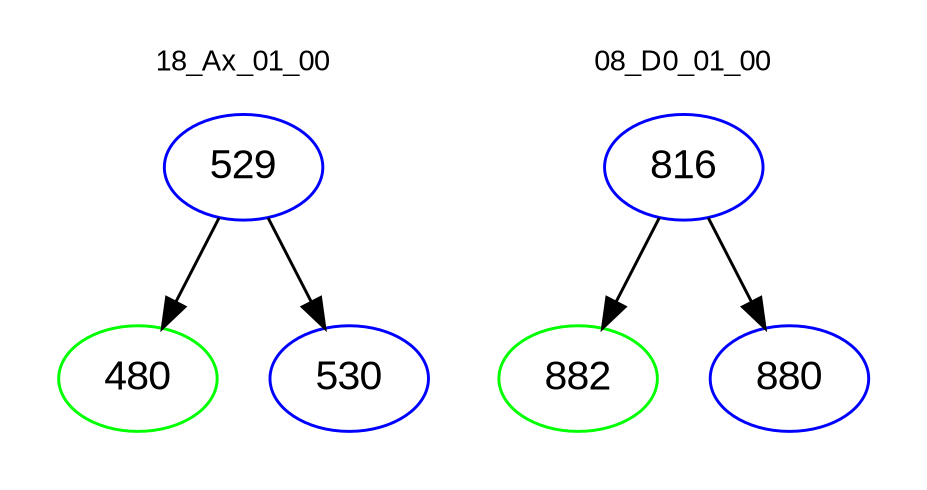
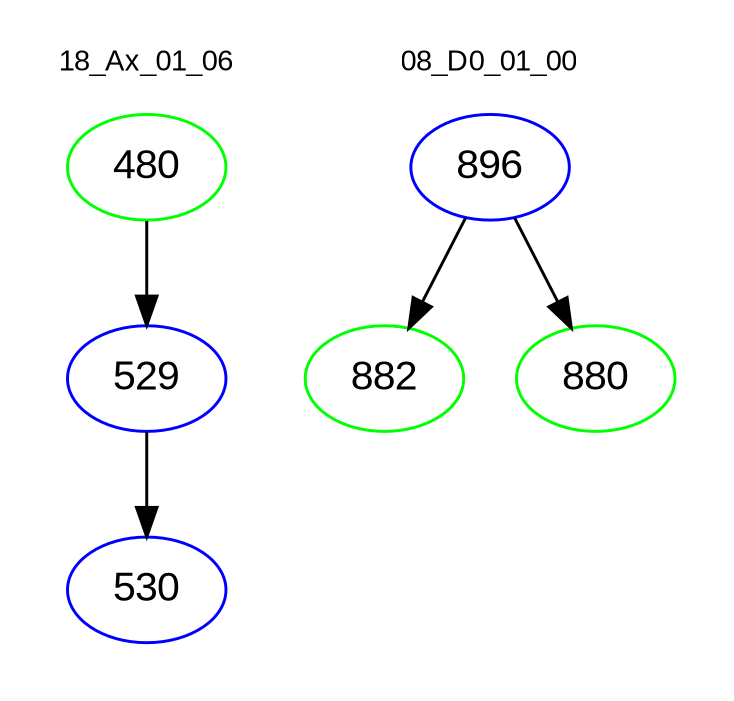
(244, 63) -> (147, 63)
(684, 167) -> (490, 167)
(198, 260) -> (147, 259)
(789, 379) -> (596, 379)
